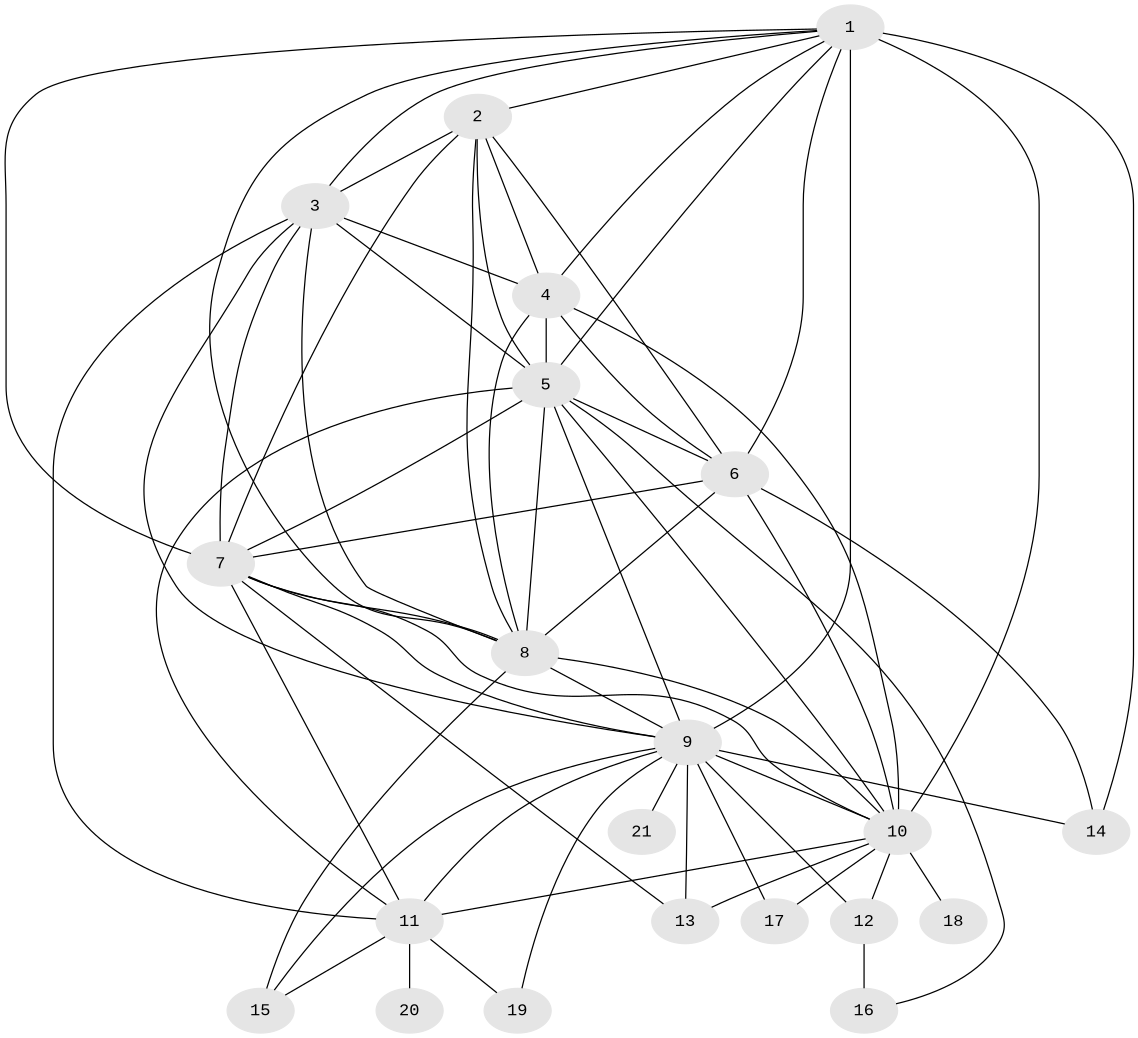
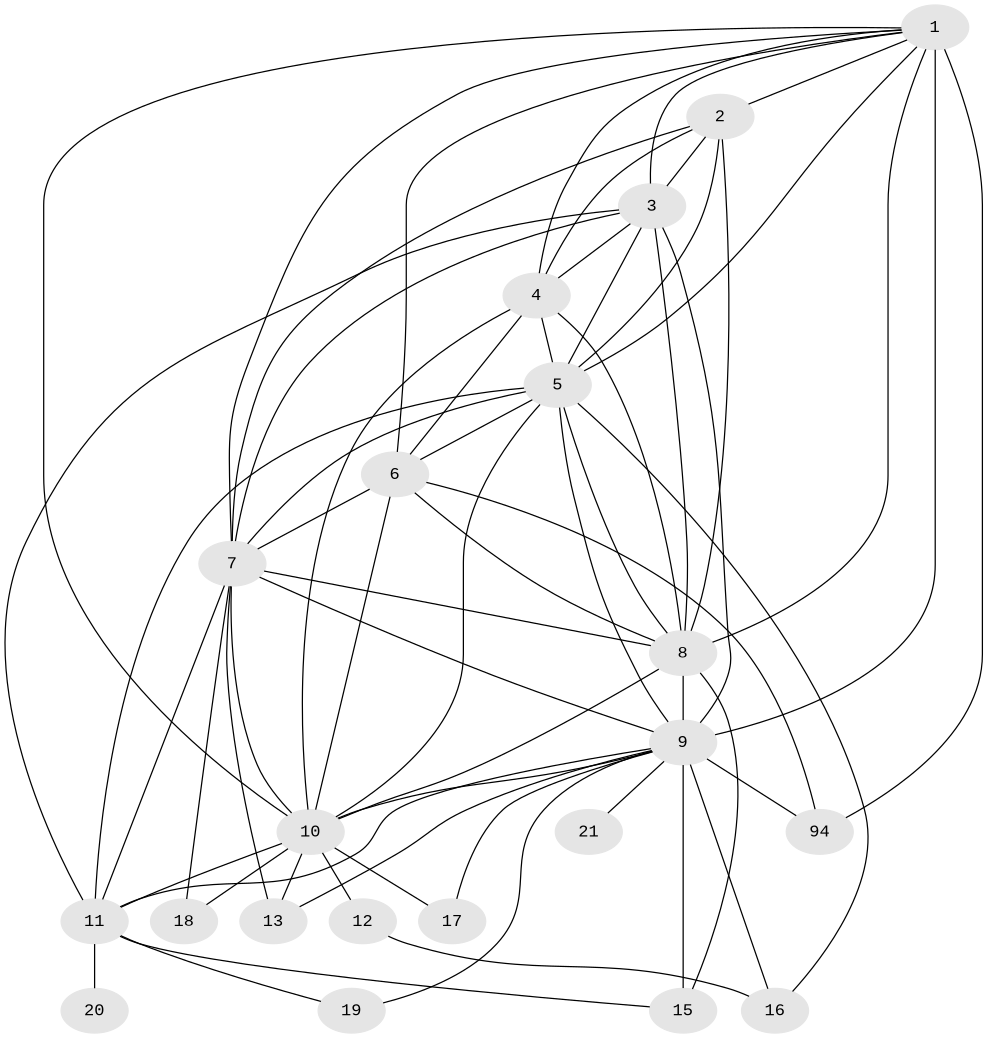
(603, 286) -> none
none -> (207, 743)
(776, 832) -> (723, 860)
(1096, 832) -> (820, 832)
